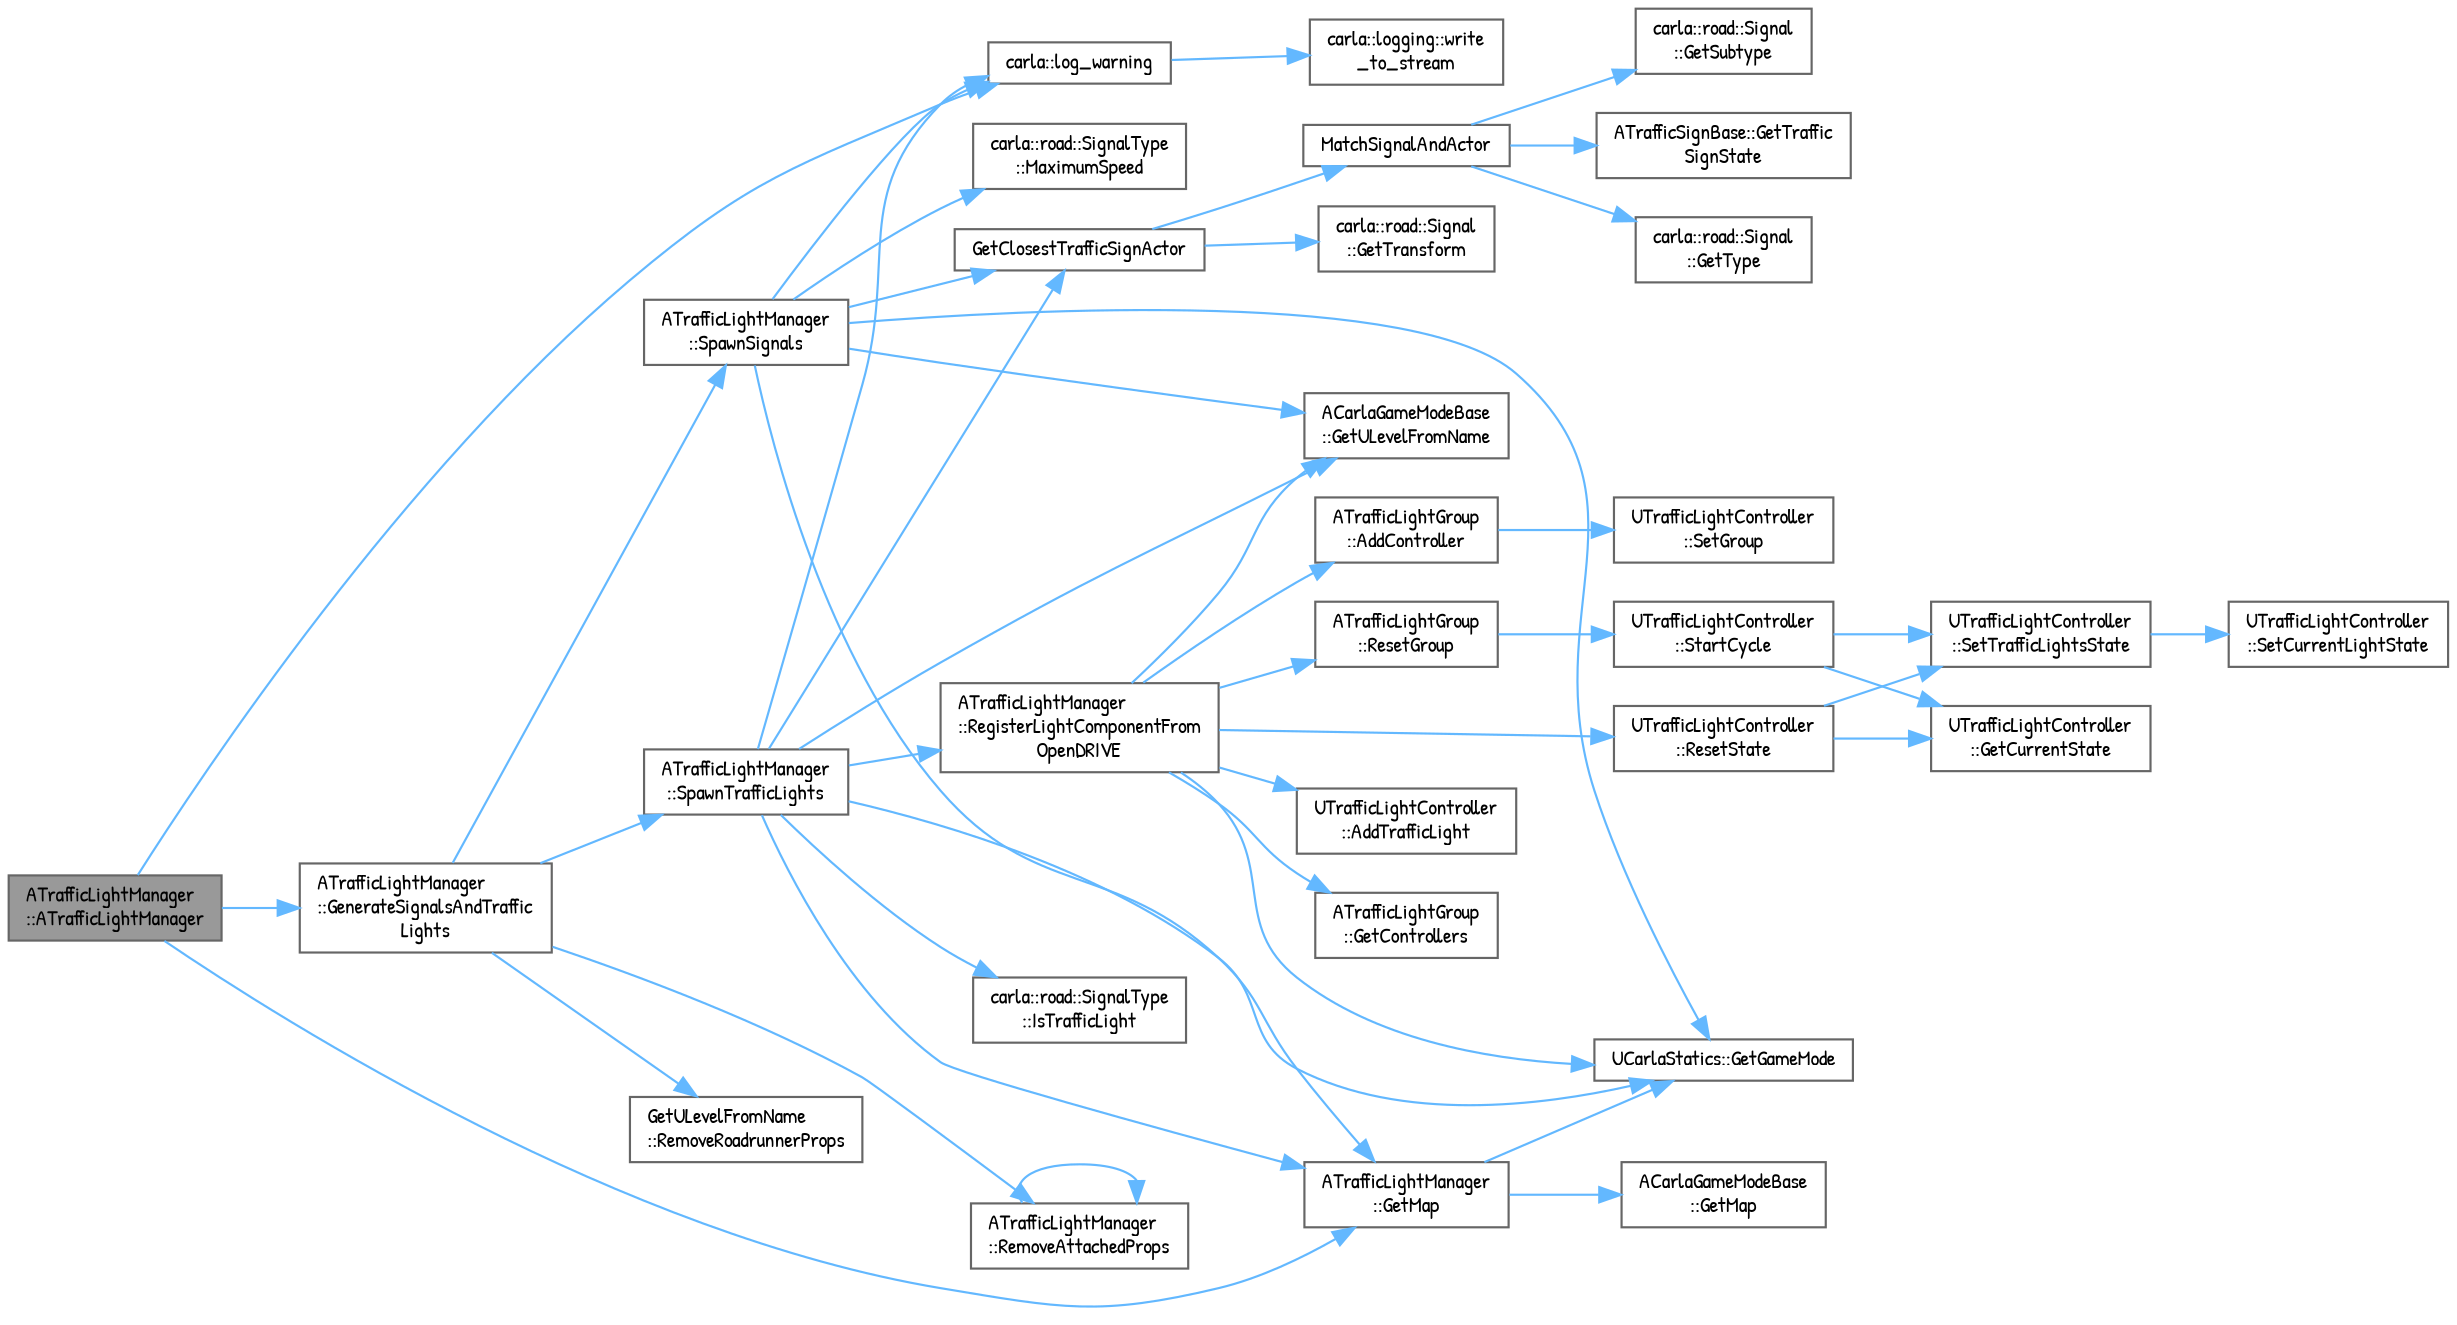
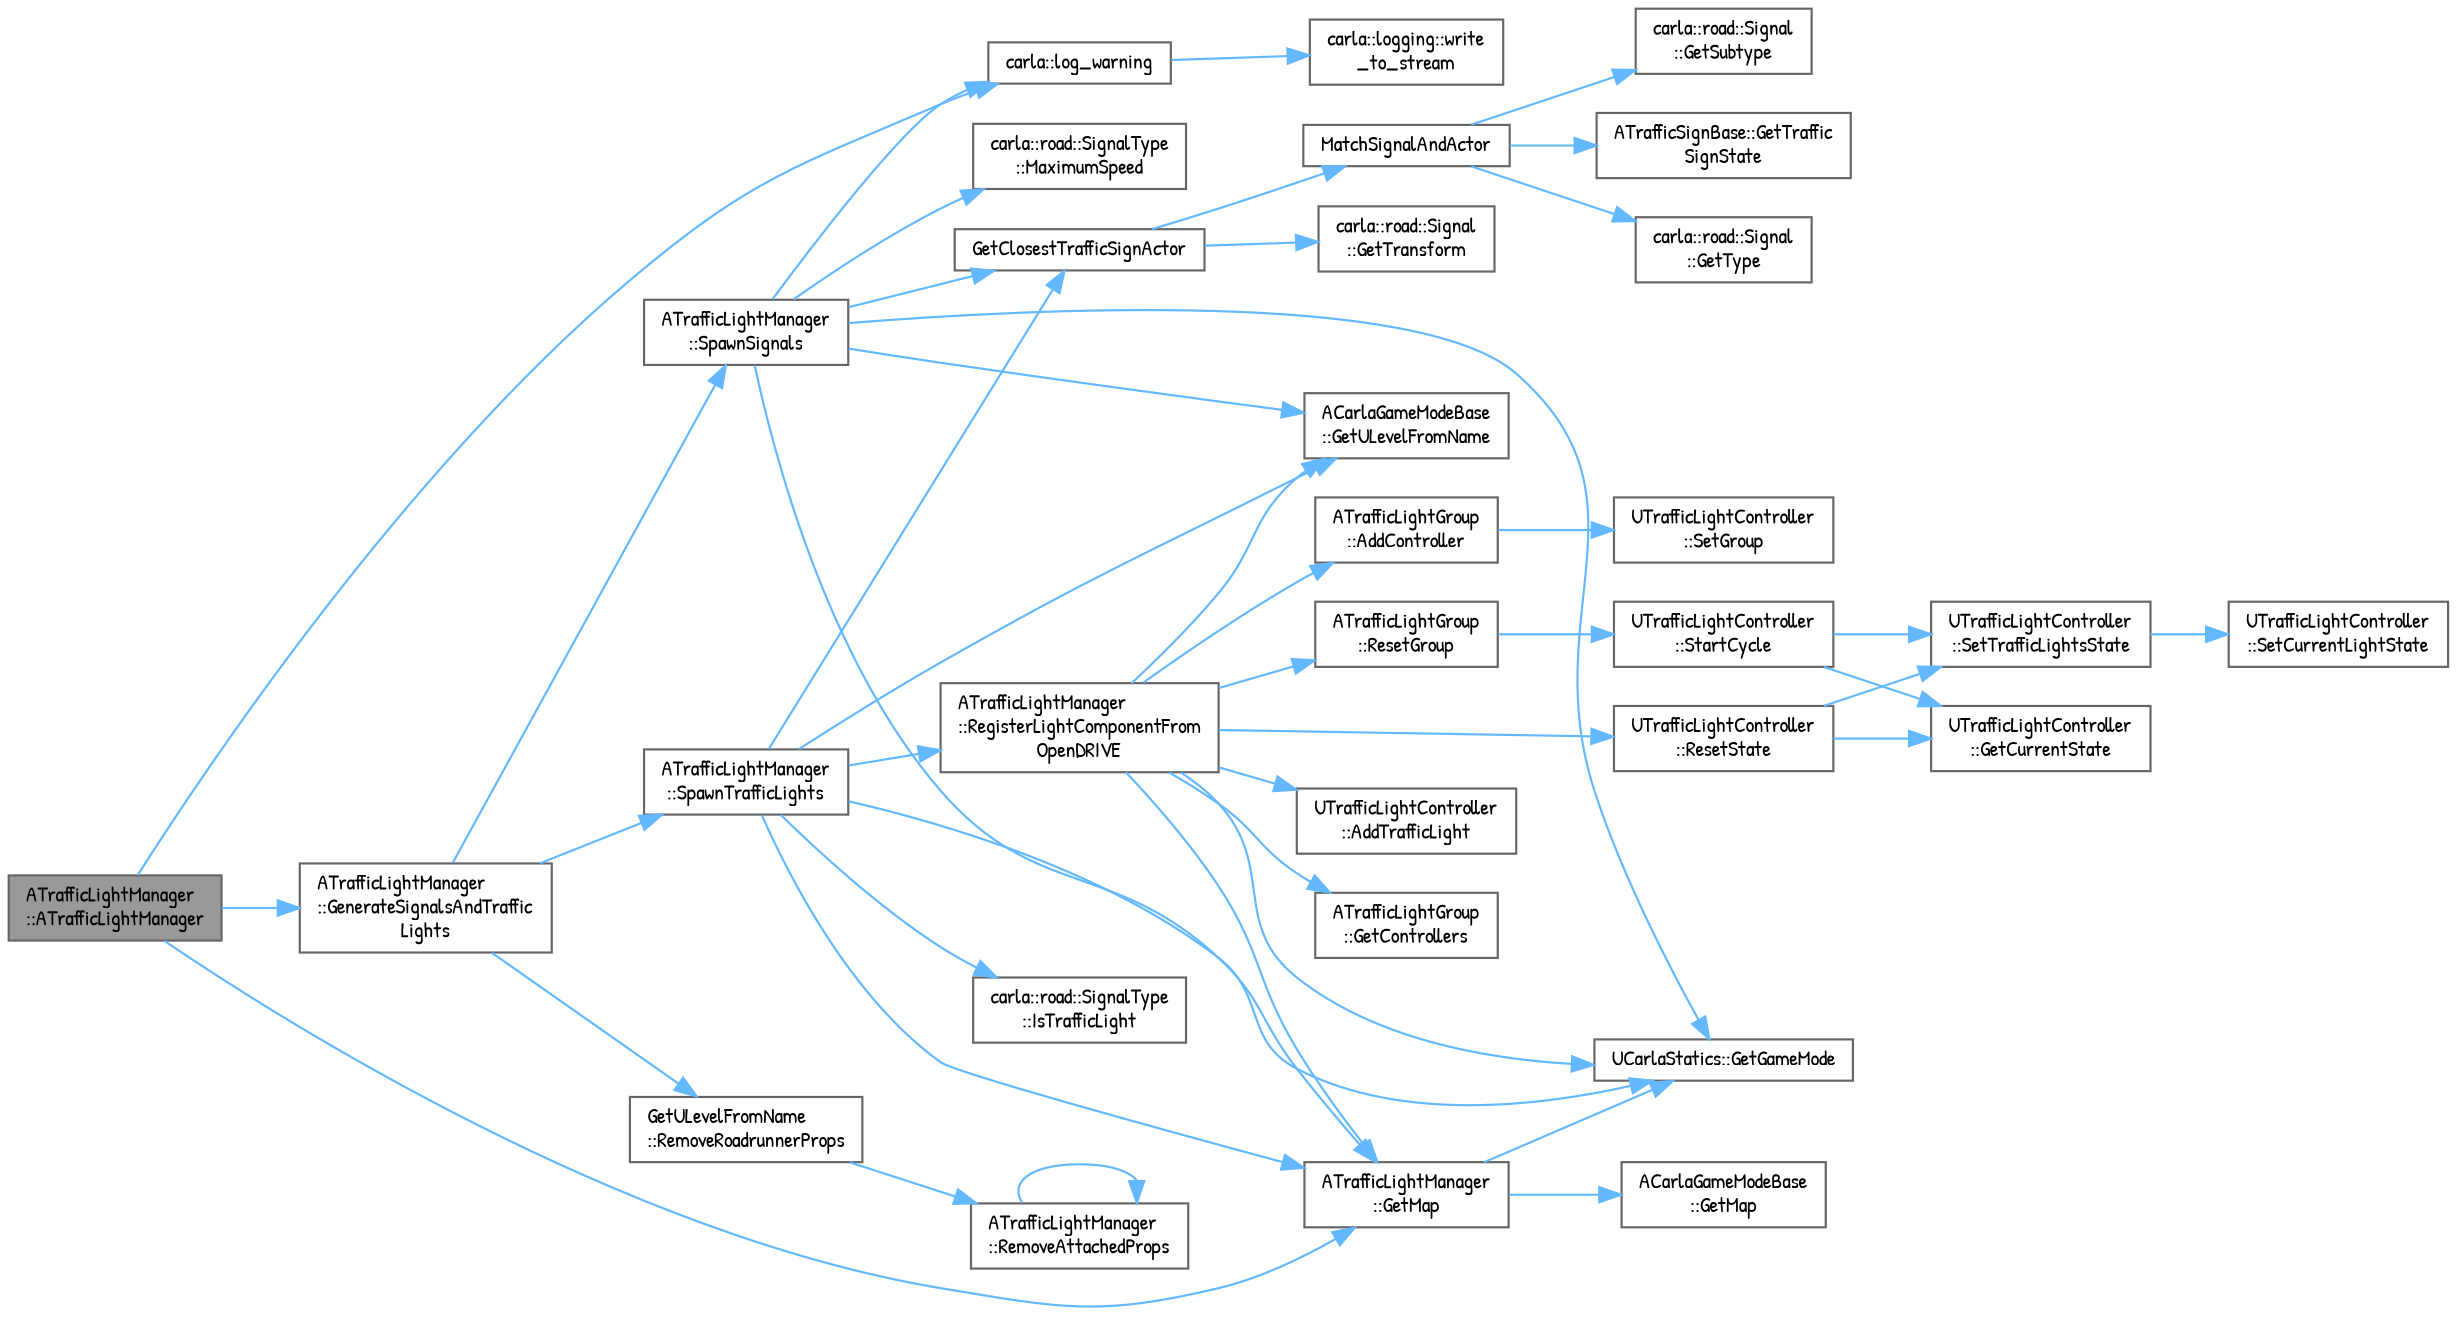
(856, 407) -> none
none -> (1253, 953)
(797, 1044) -> (902, 1179)
